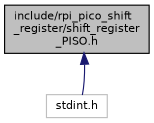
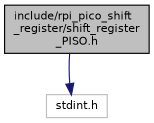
(84, 80) -> (69, 68)
